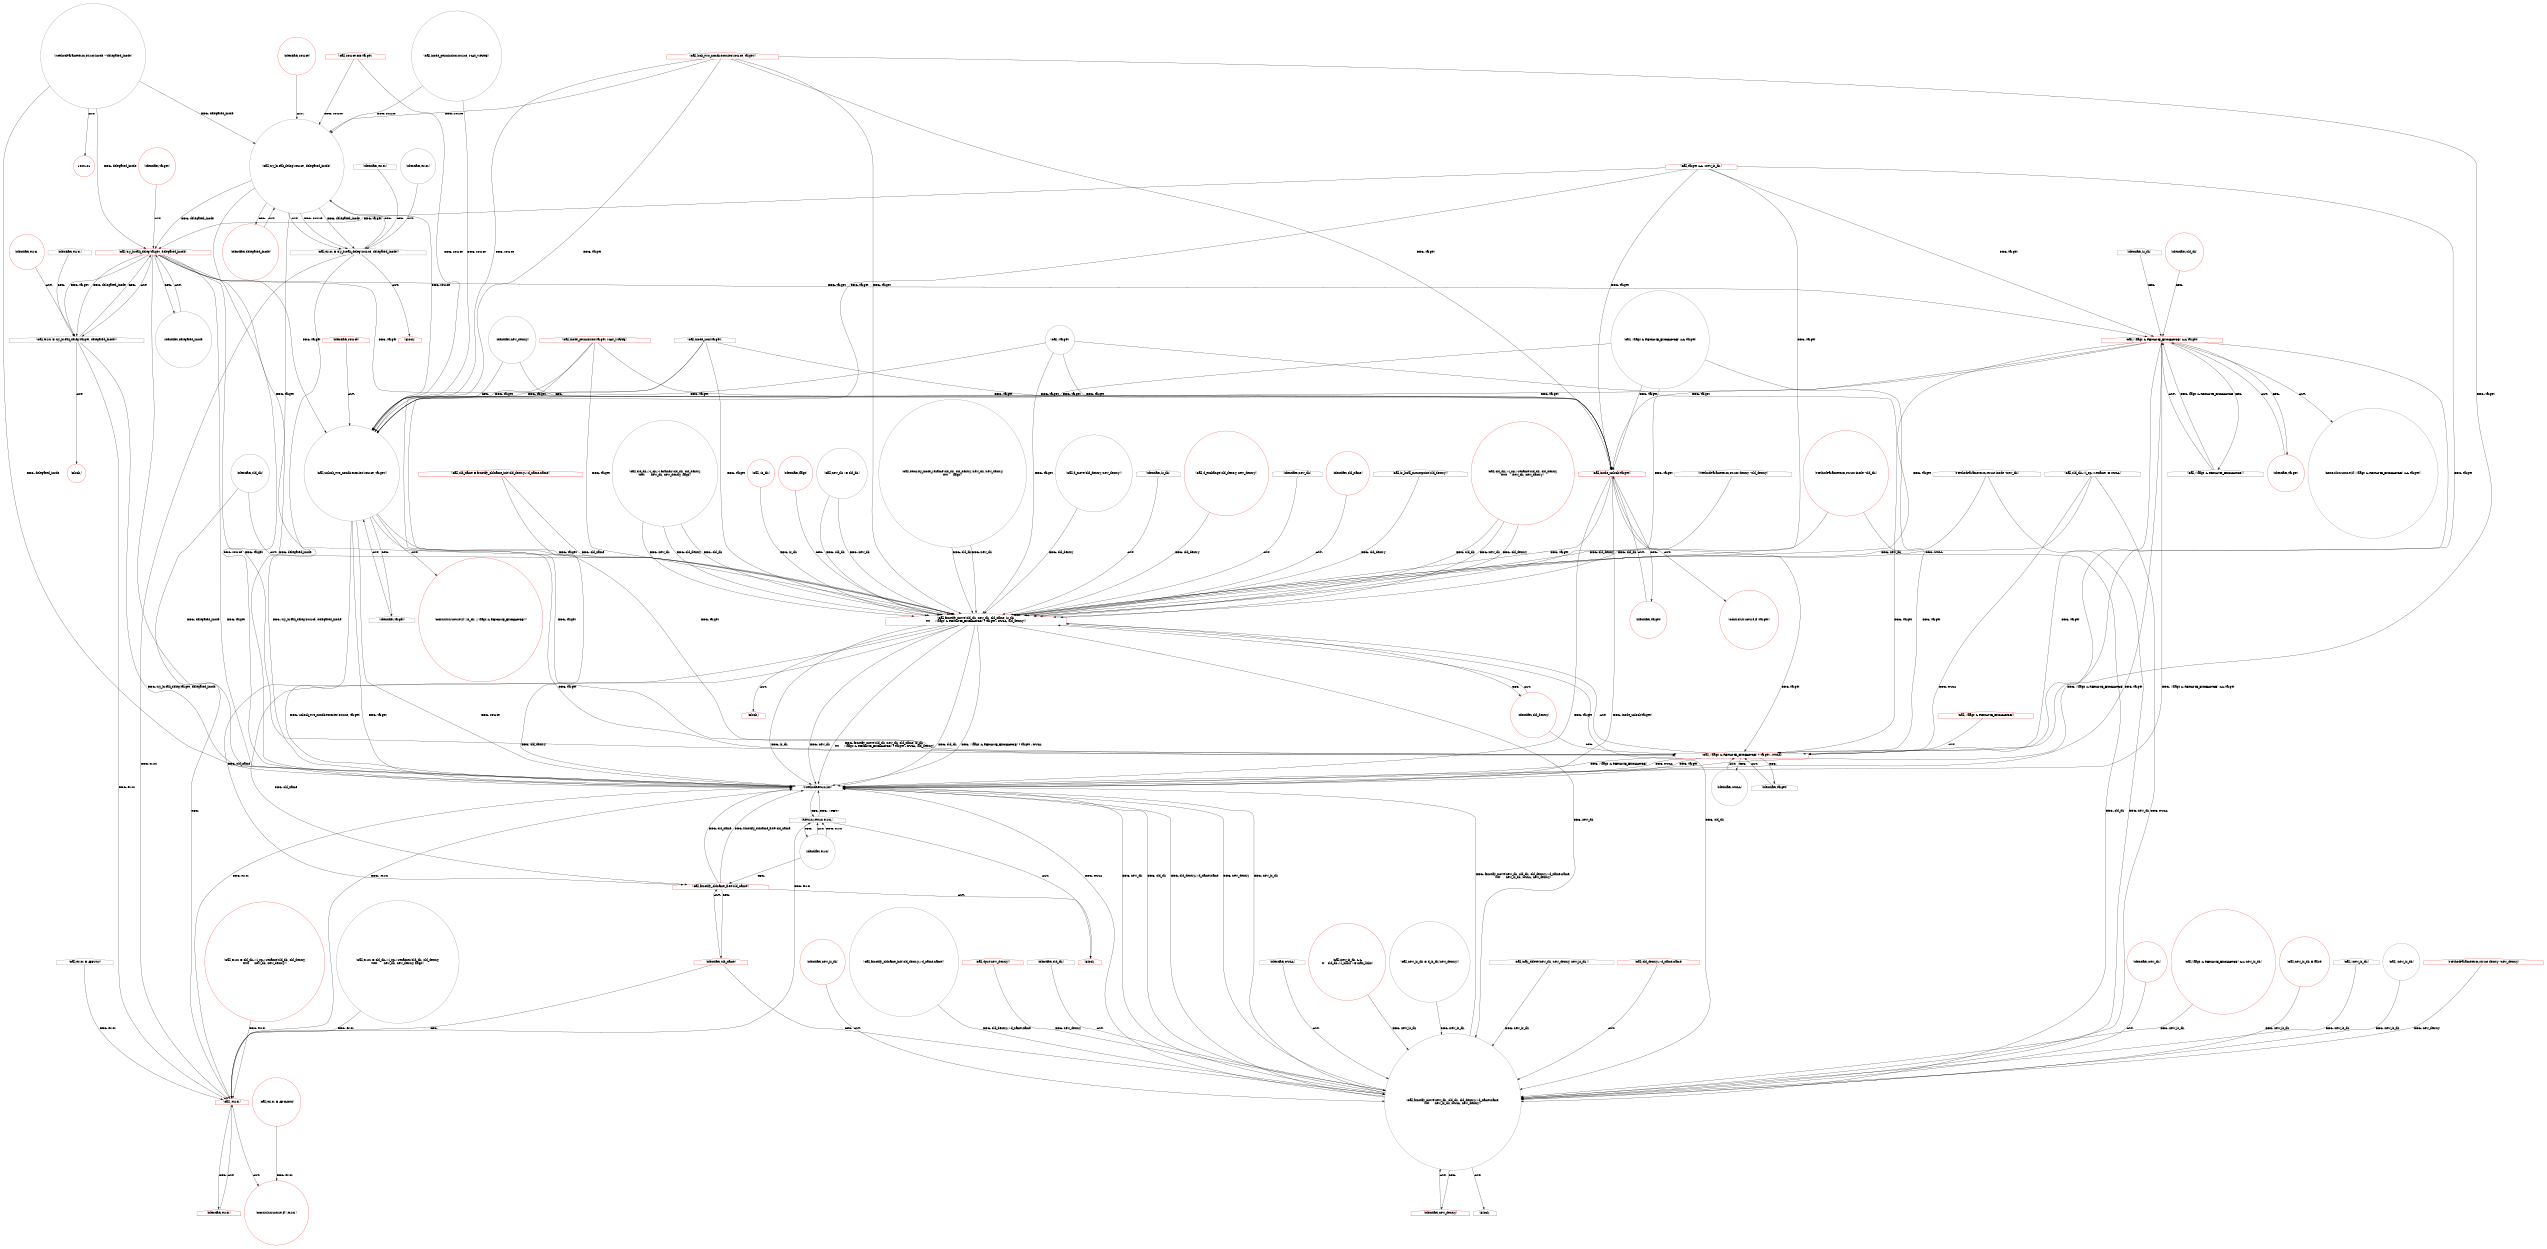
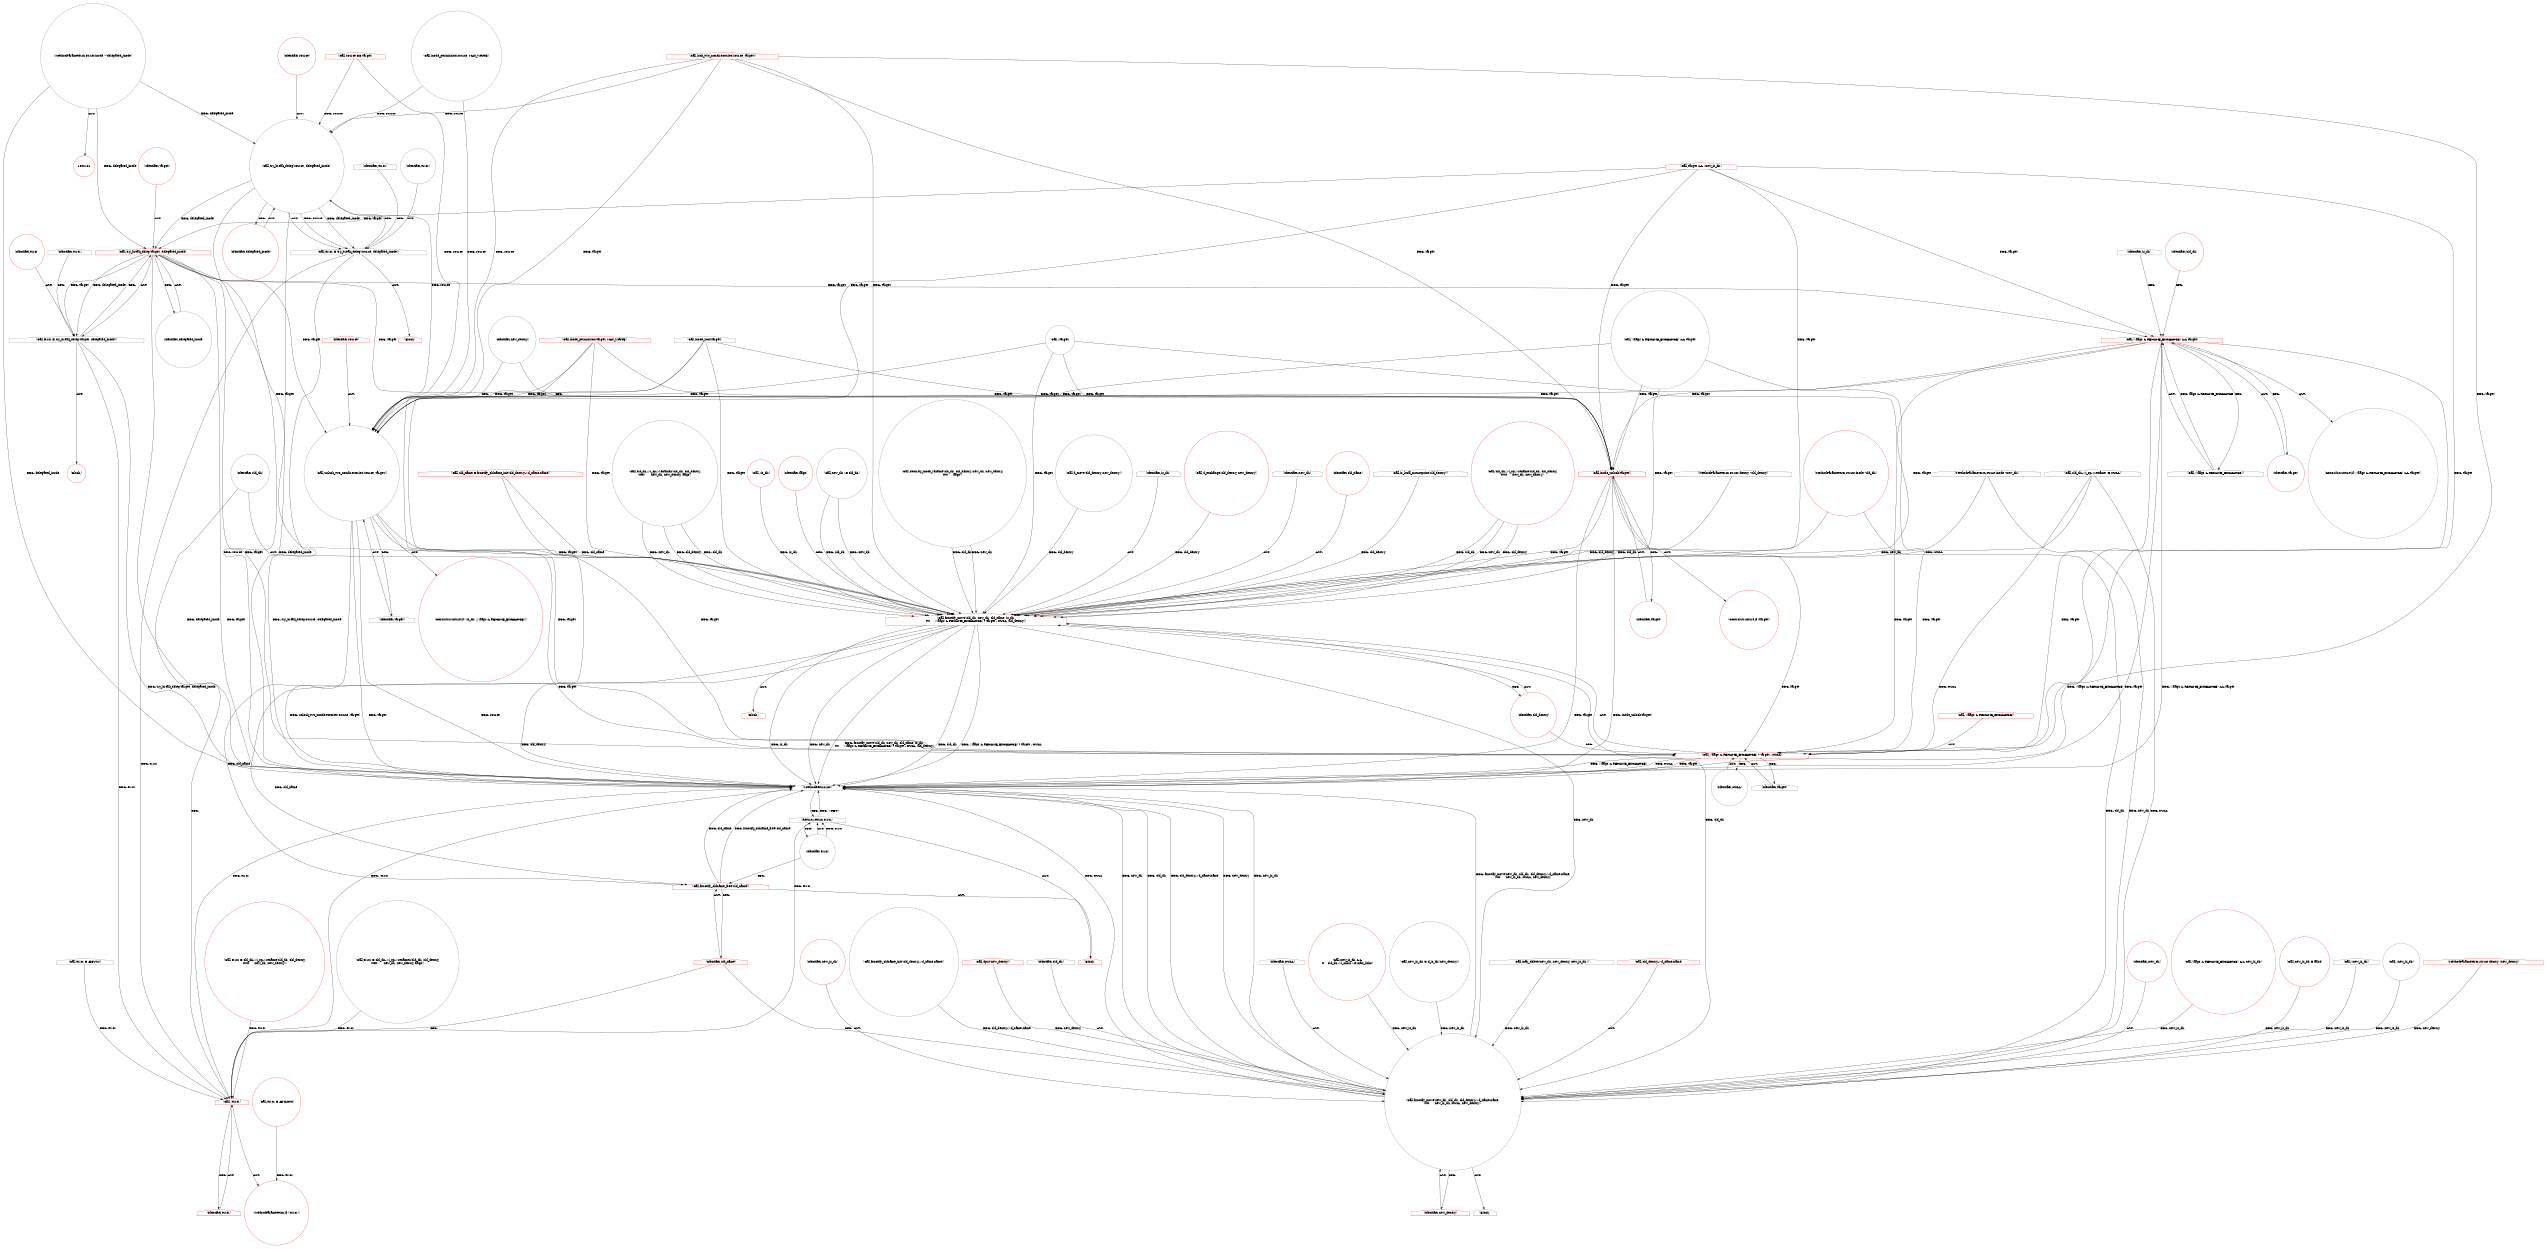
(277, 1213) -> (277, 1213)
